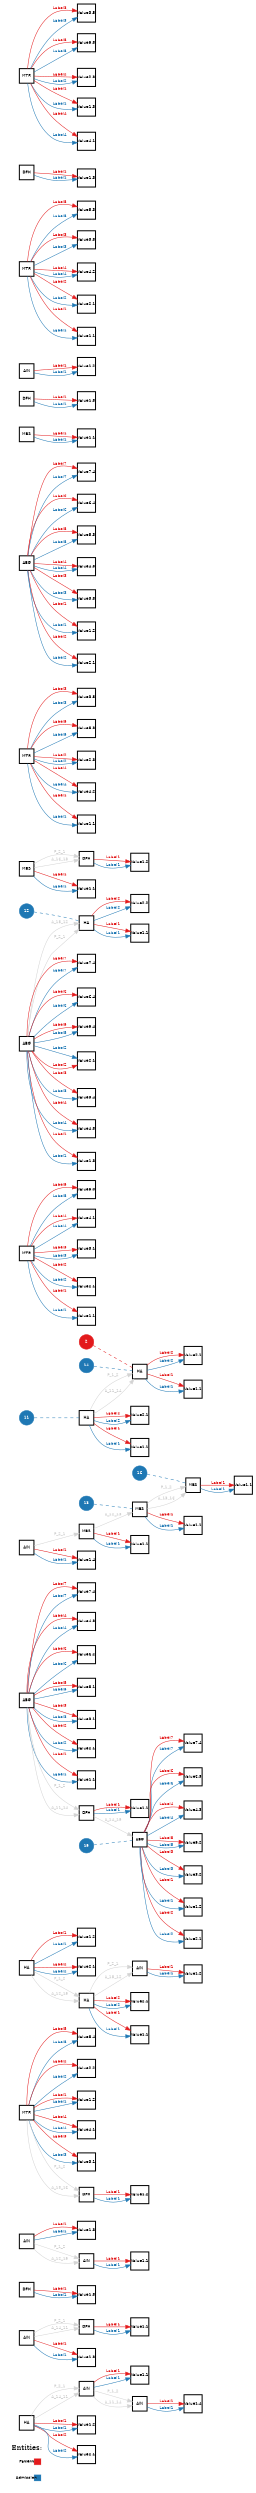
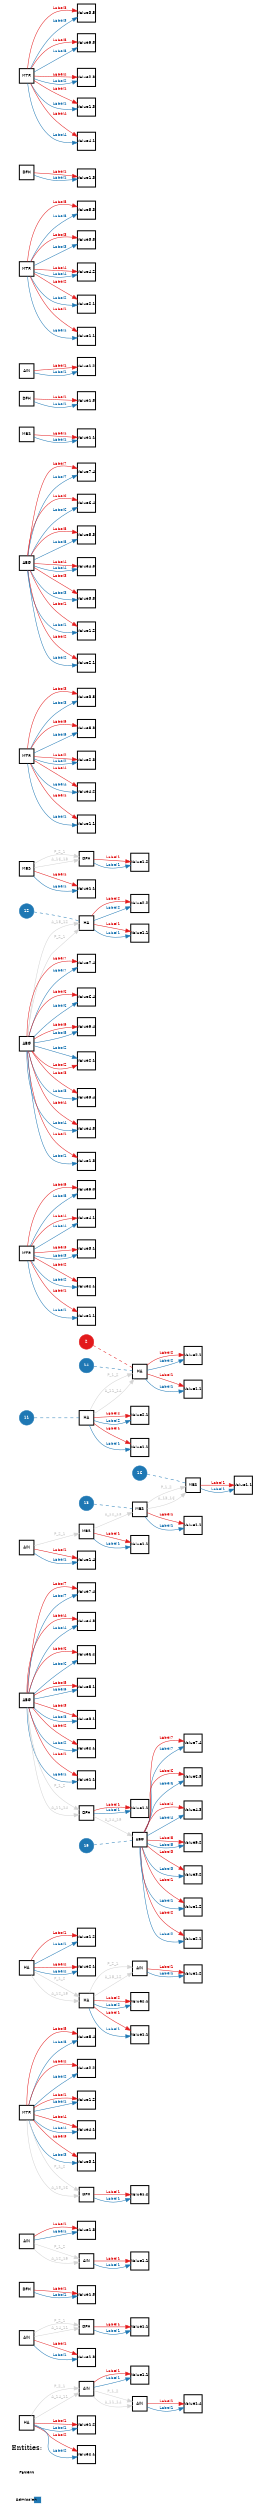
(27, 2462) -> (27, 2473)
